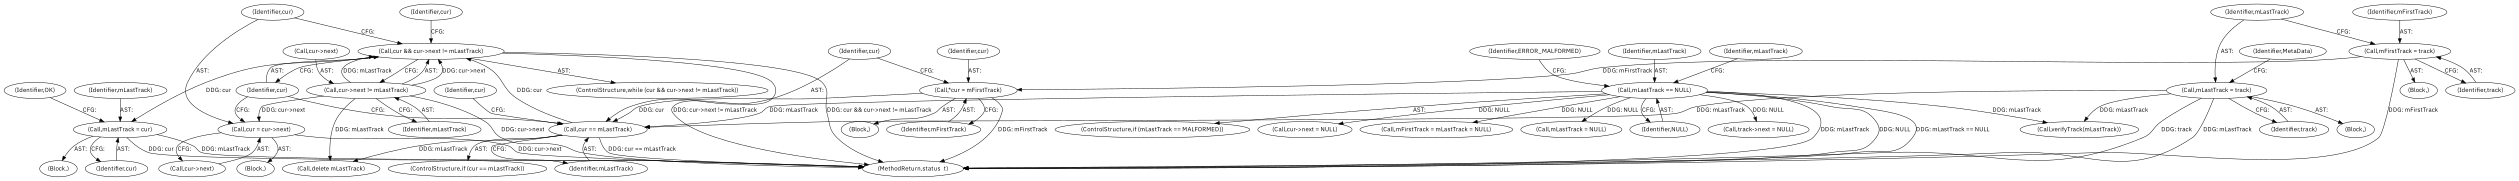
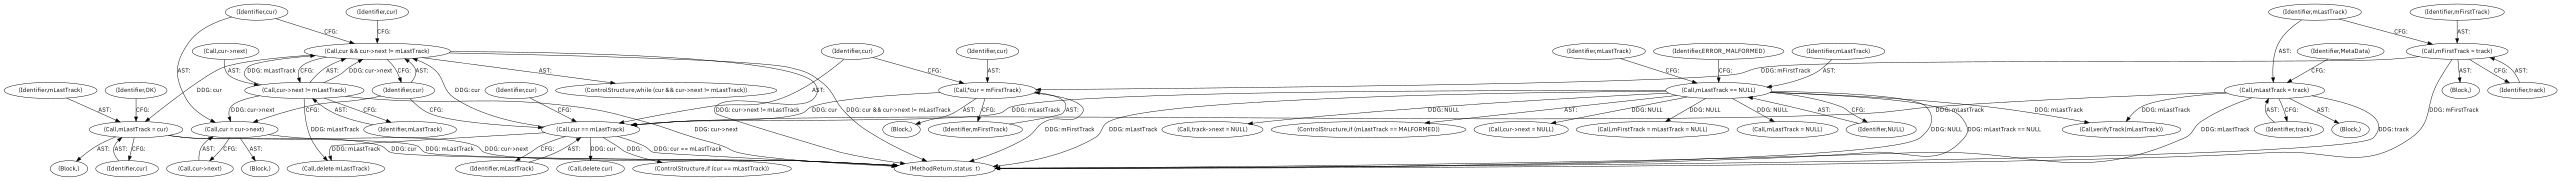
(482, 149) -> (635, 149)
none -> (591, 169)
